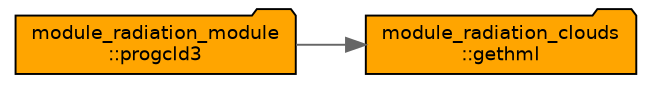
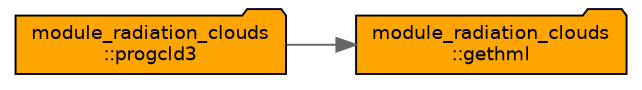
(156, 45) -> (151, 45)
